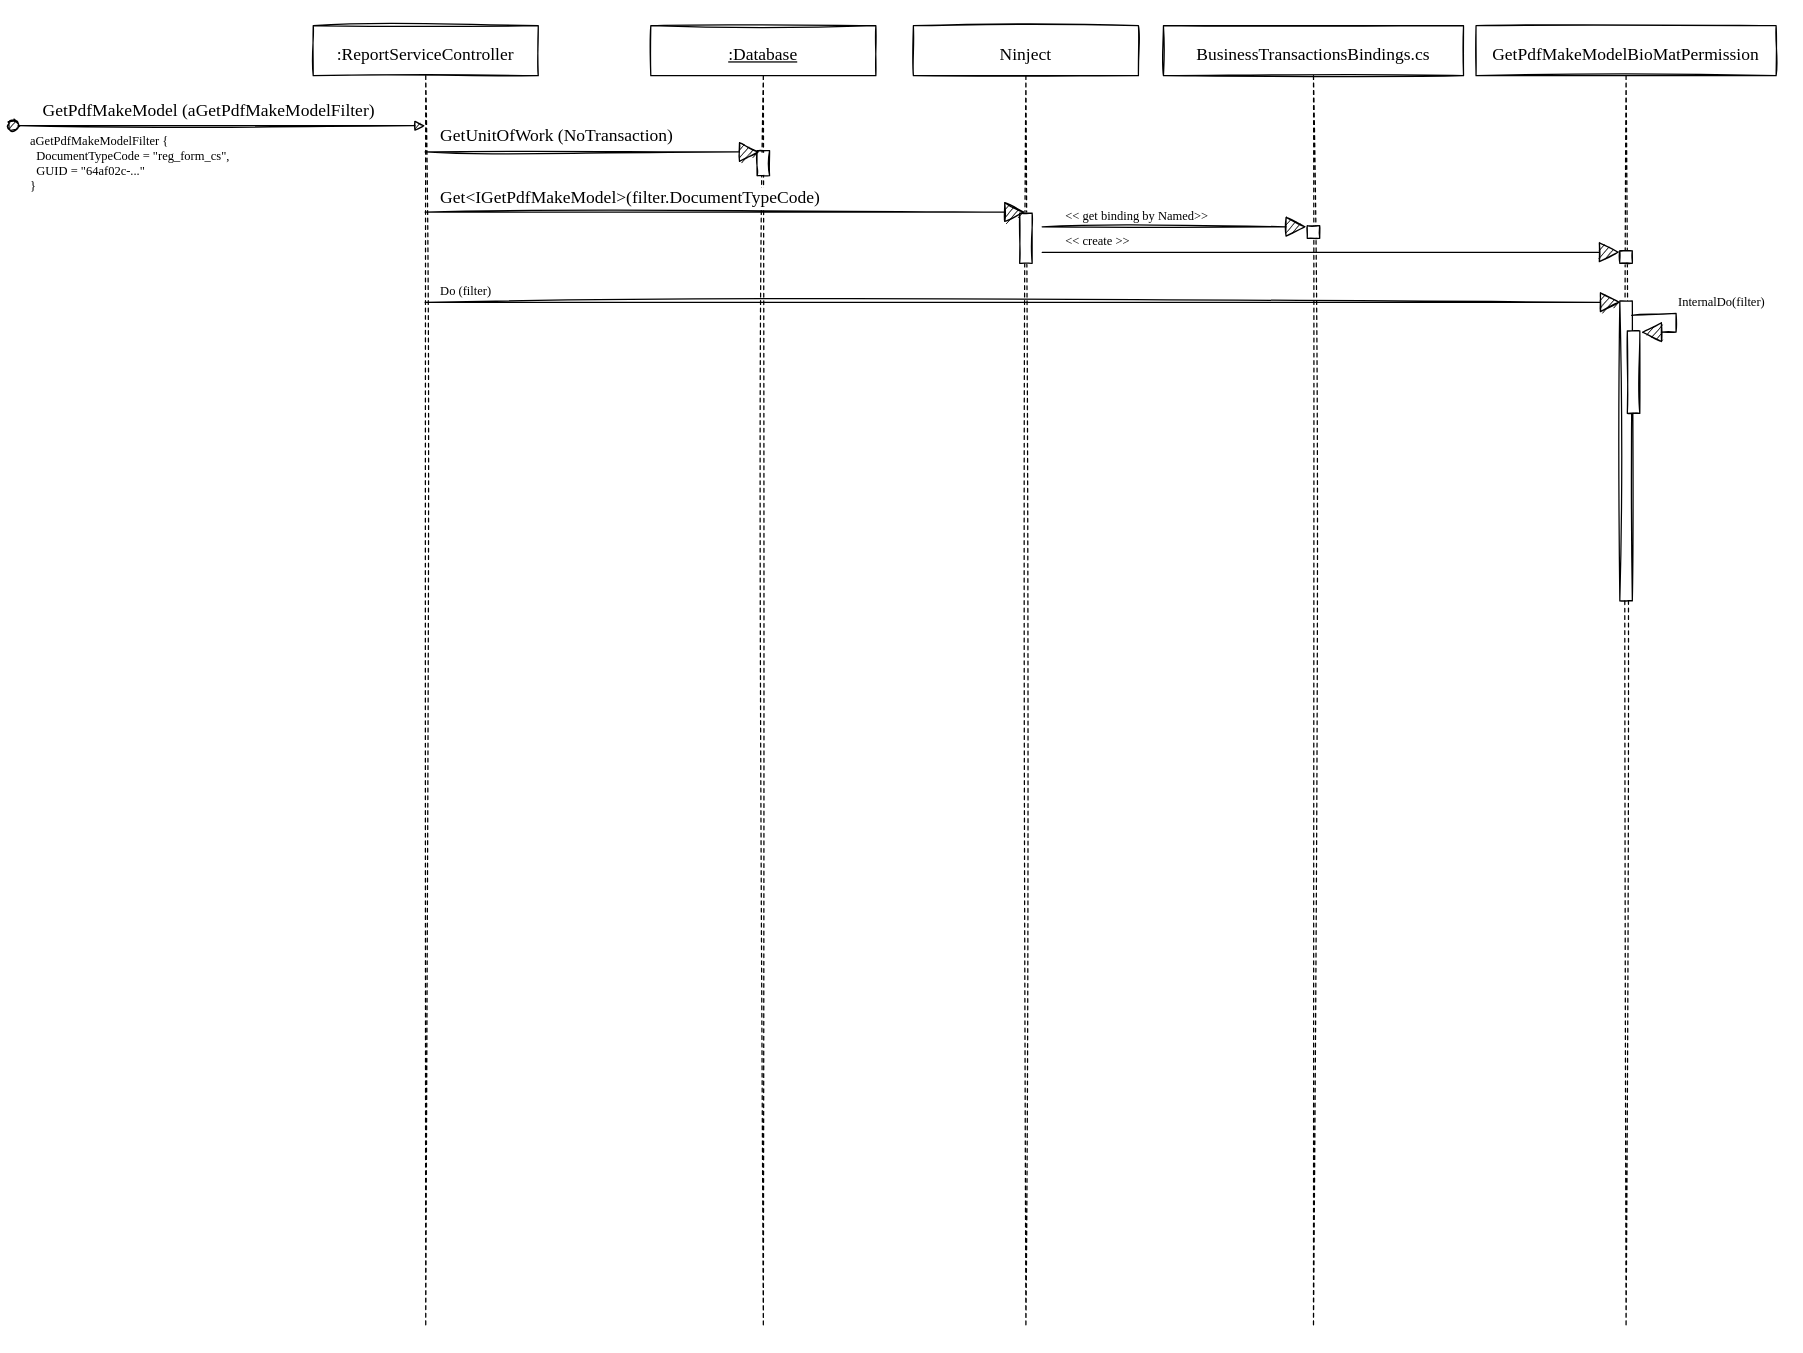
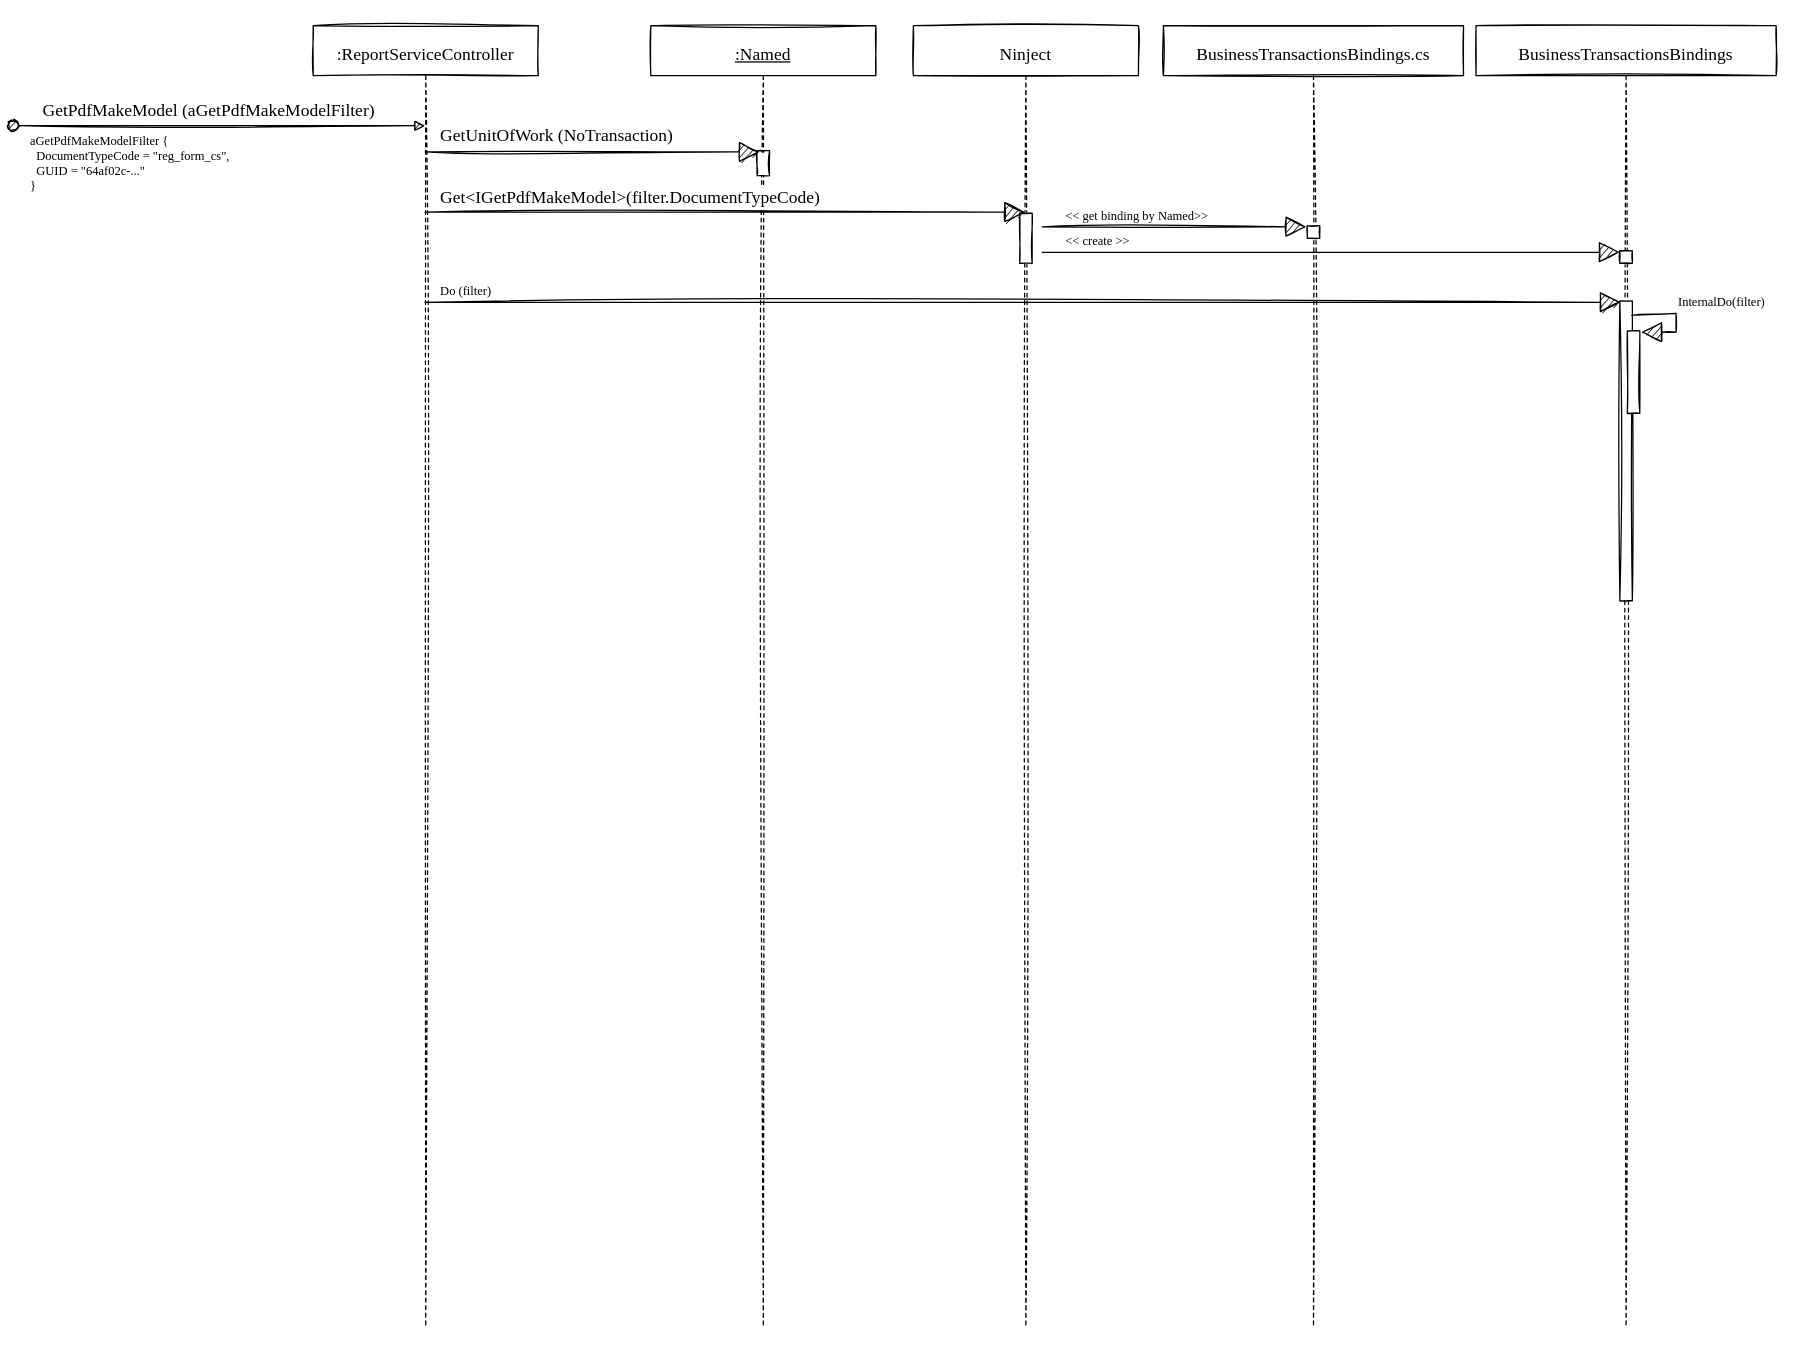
(763, 51) -> (763, 51)
(1626, 51) -> (1626, 51)
